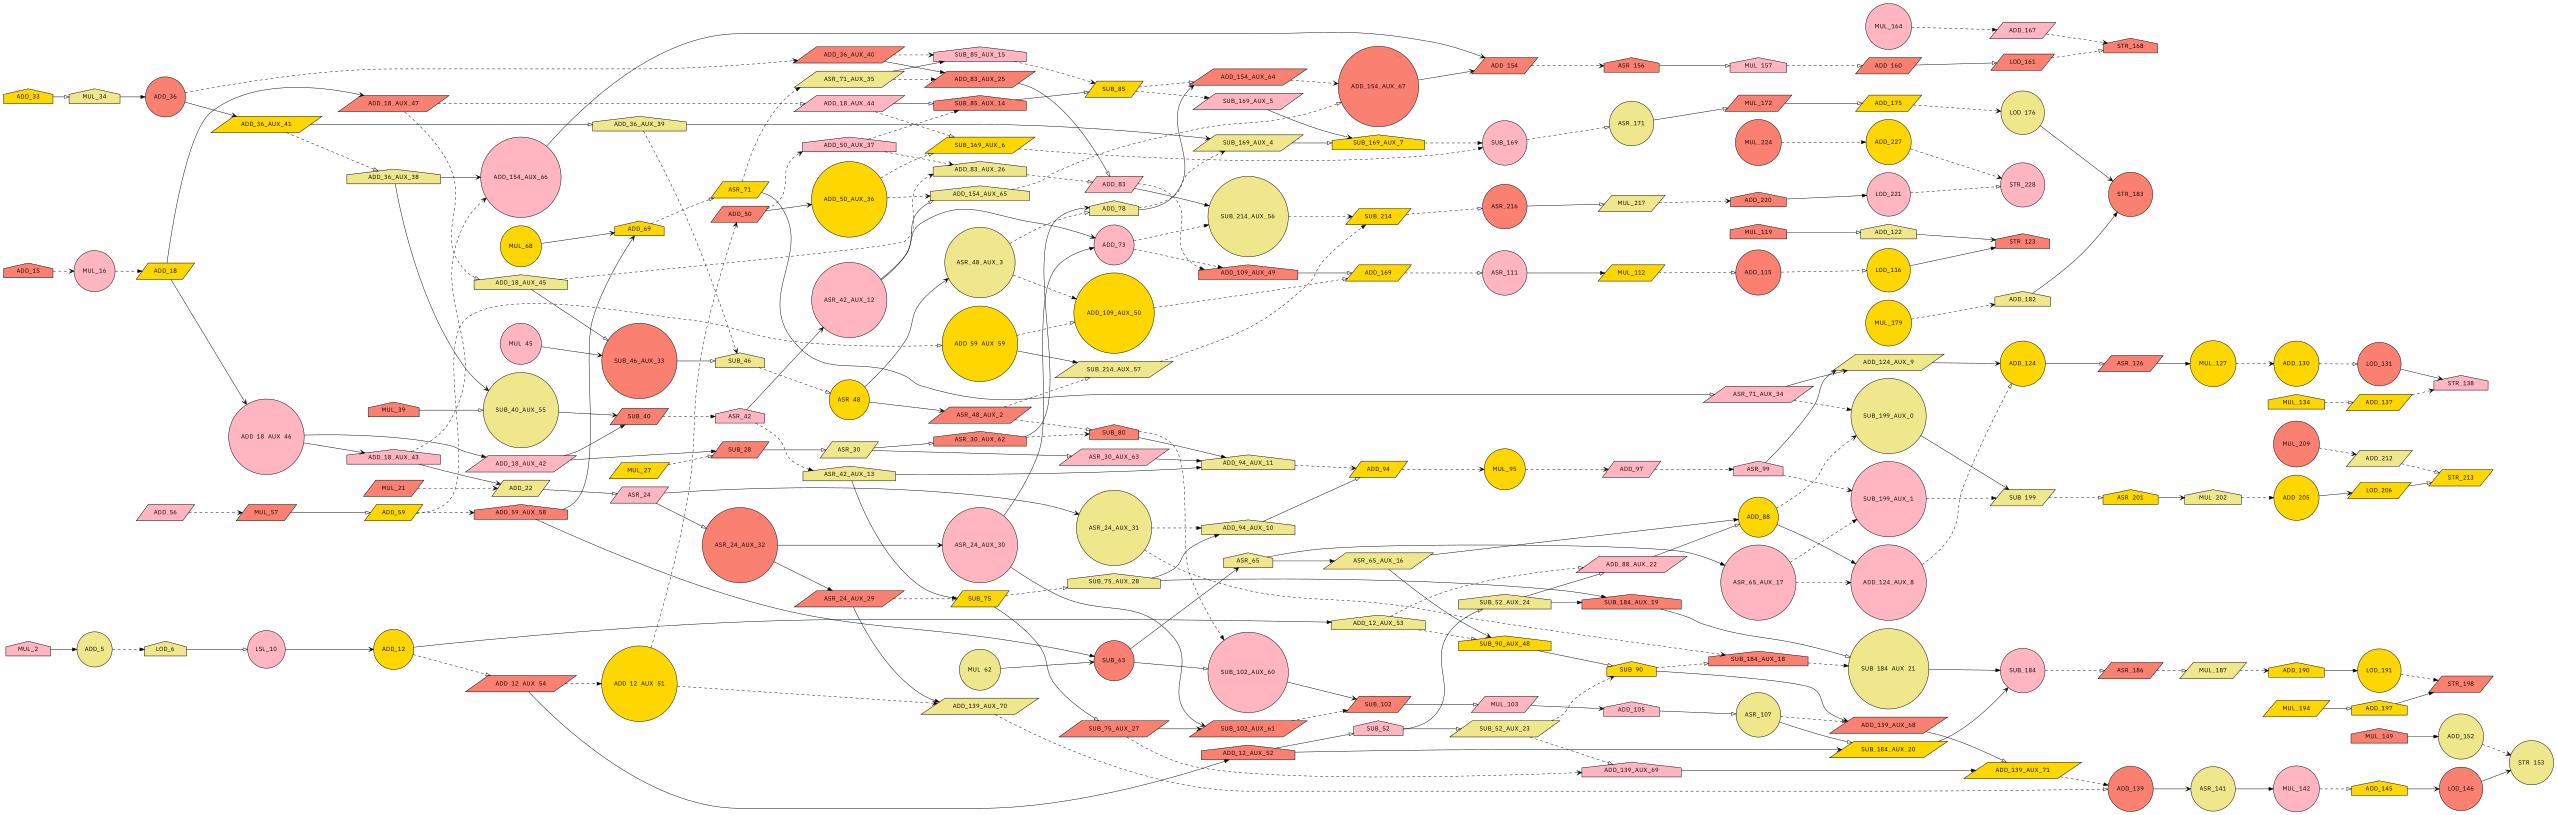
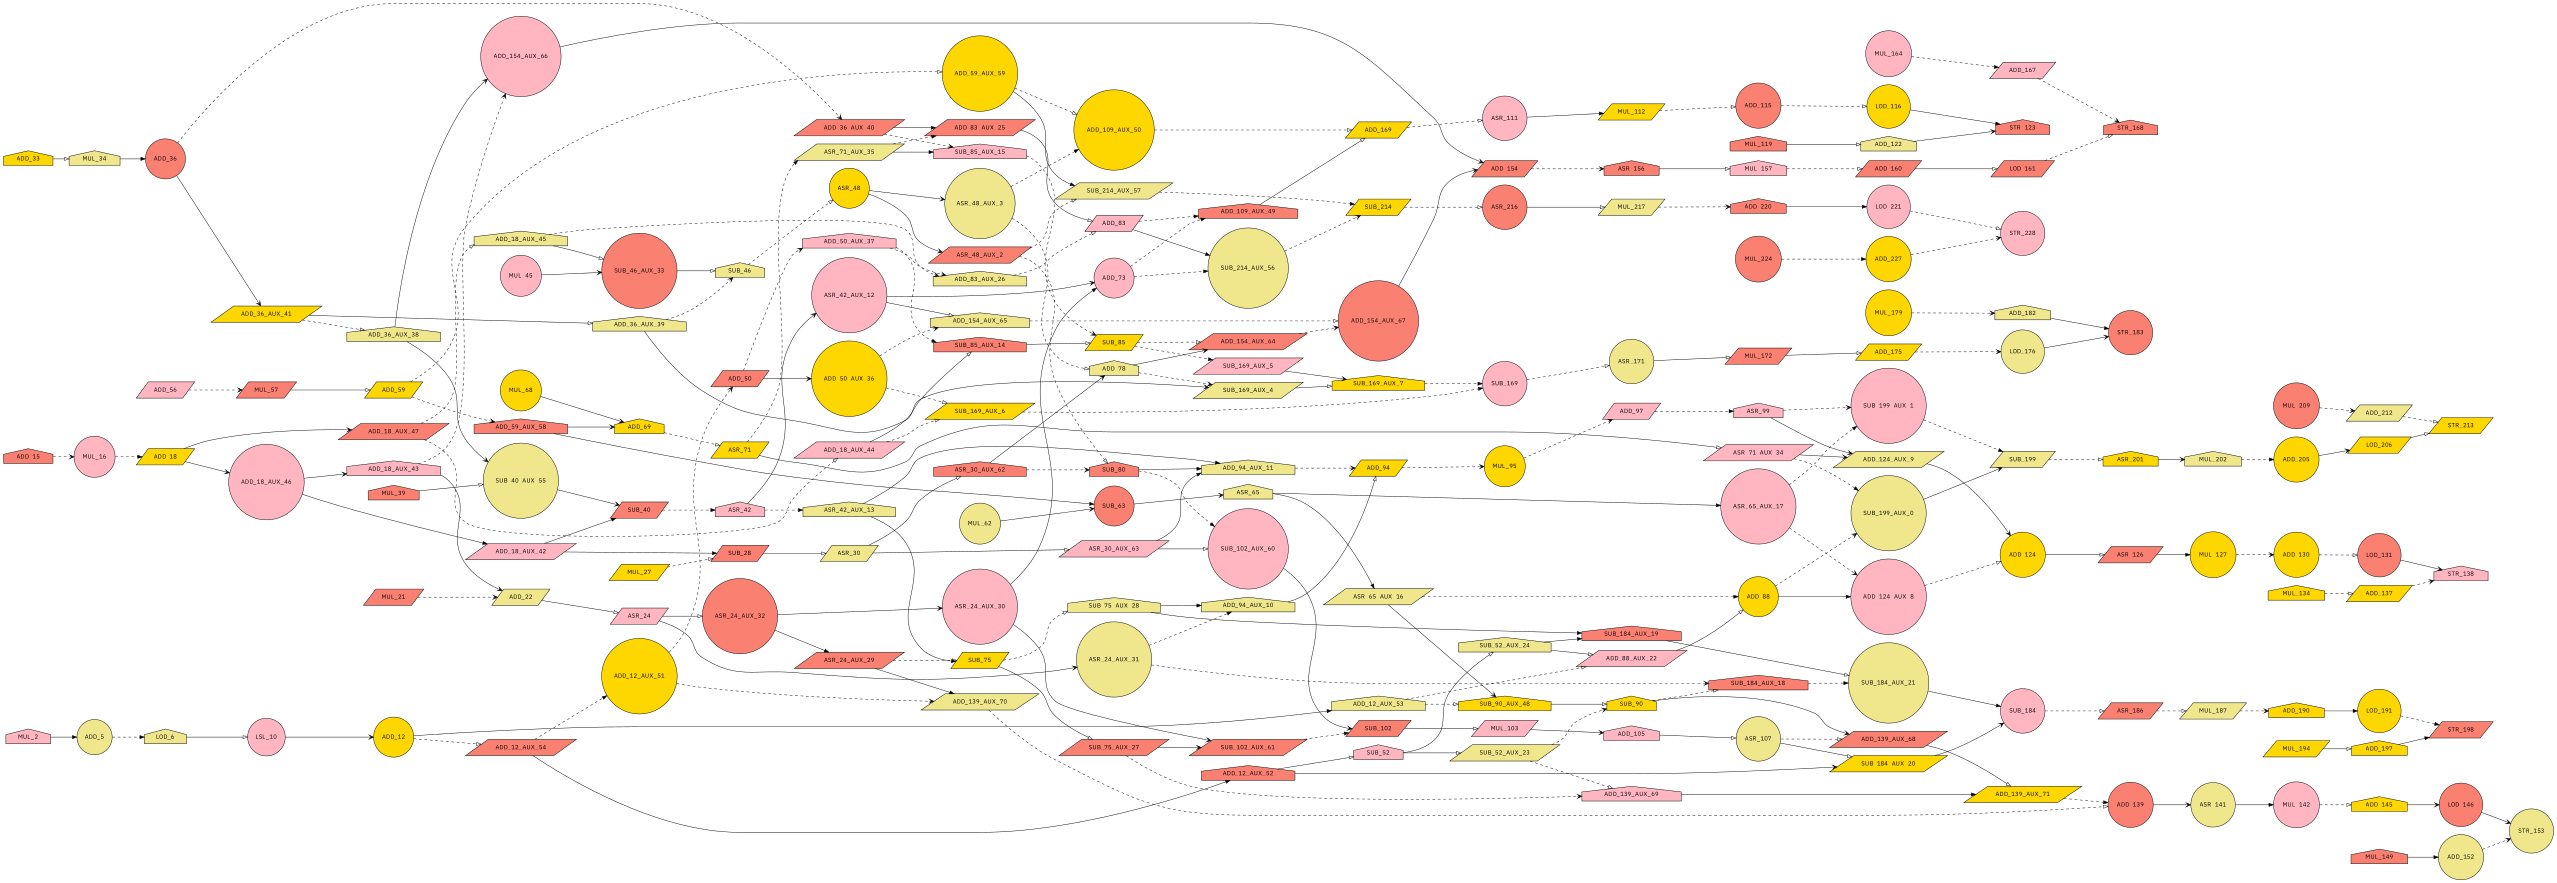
(1582, 537) -> (1578, 597)
(1169, 665) -> (1181, 549)
